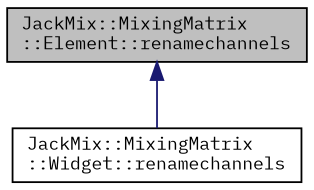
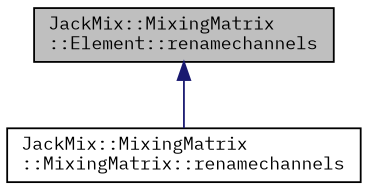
(157, 155) -> (184, 155)
